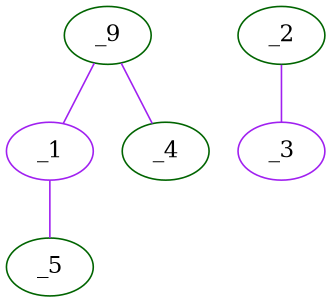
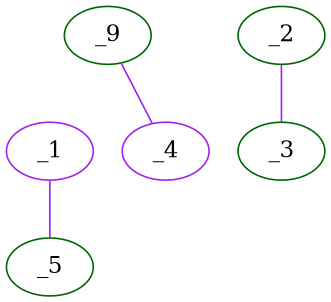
(79, 93) -> none
(166, 151) -> (166, 151)
(281, 151) -> (281, 151)
